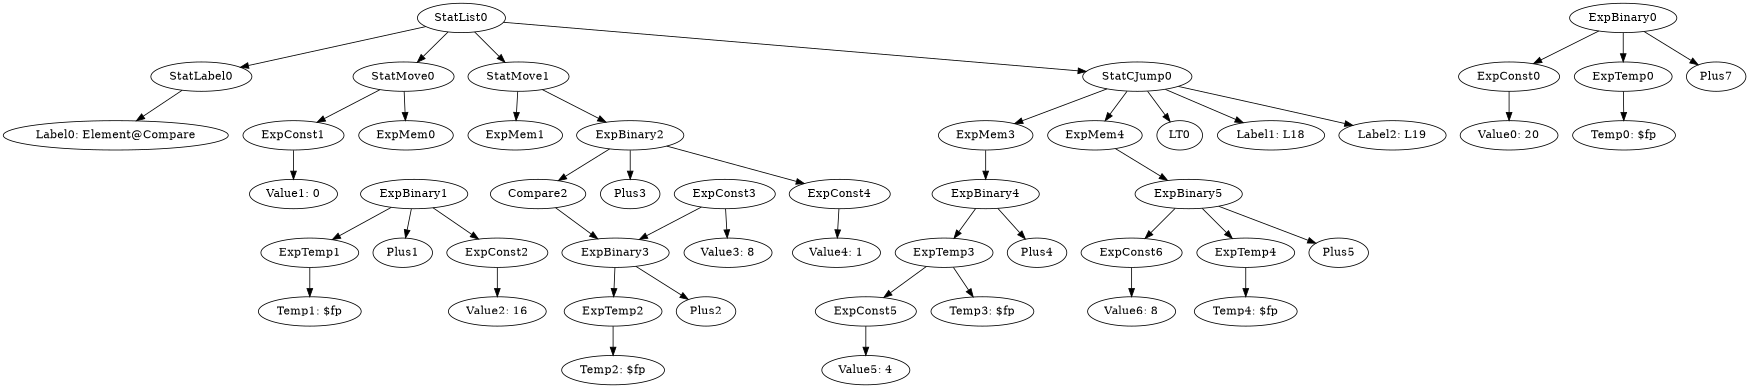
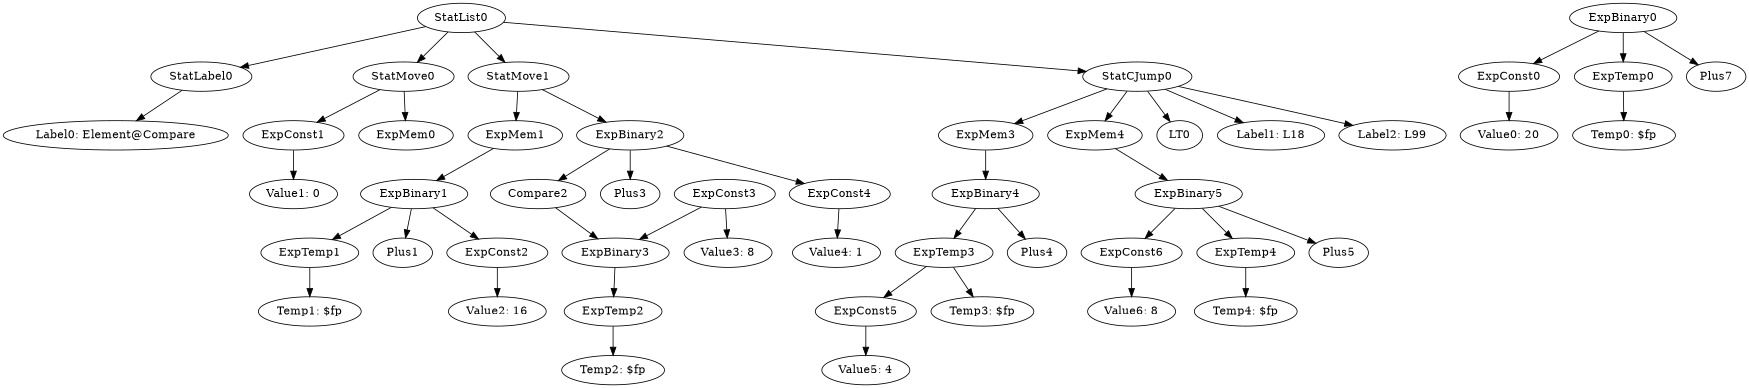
(1392, 135) -> (1392, 135)
none -> (469, 162)
(706, 311) -> none
